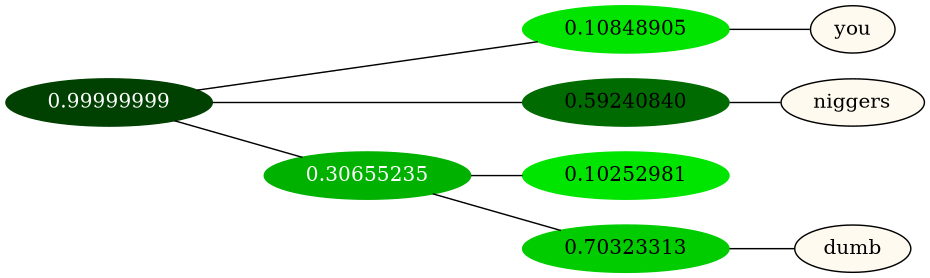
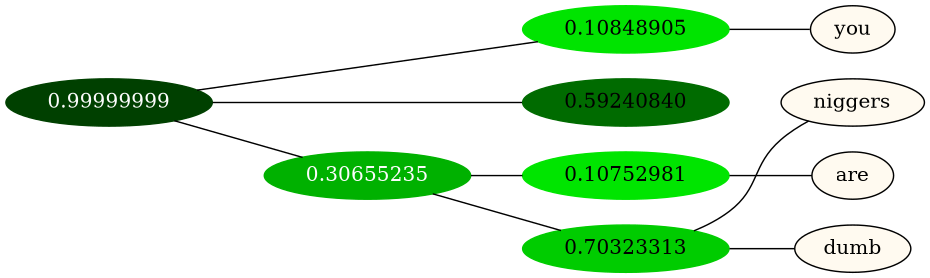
(755, 102) -> (751, 187)
(626, 176) -> (626, 176)
none -> (853, 176)
